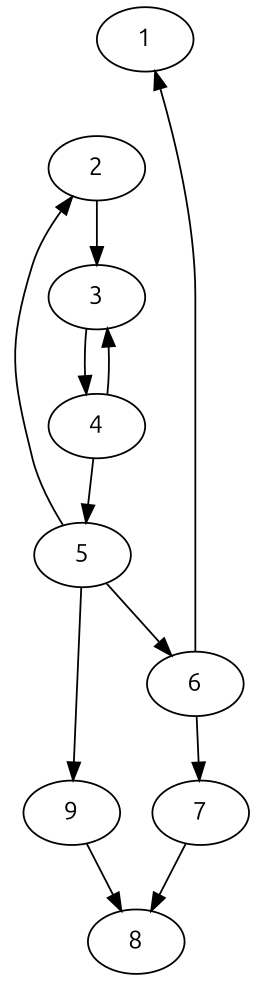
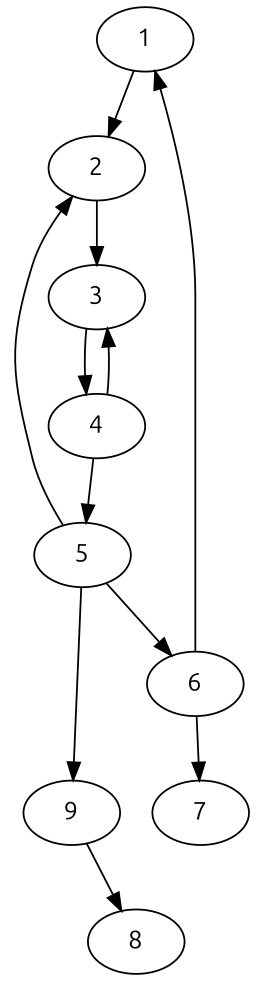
none -> (124, 95)
(173, 869) -> none
